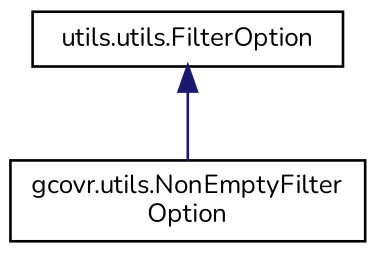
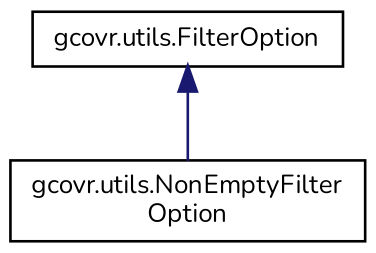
(188, 39) -> (188, 39)
